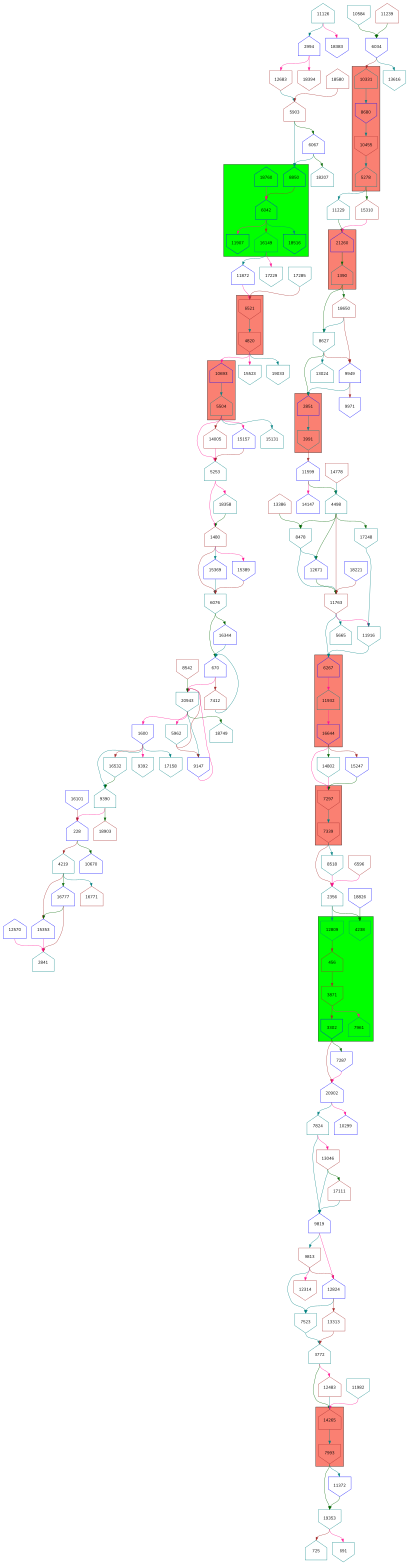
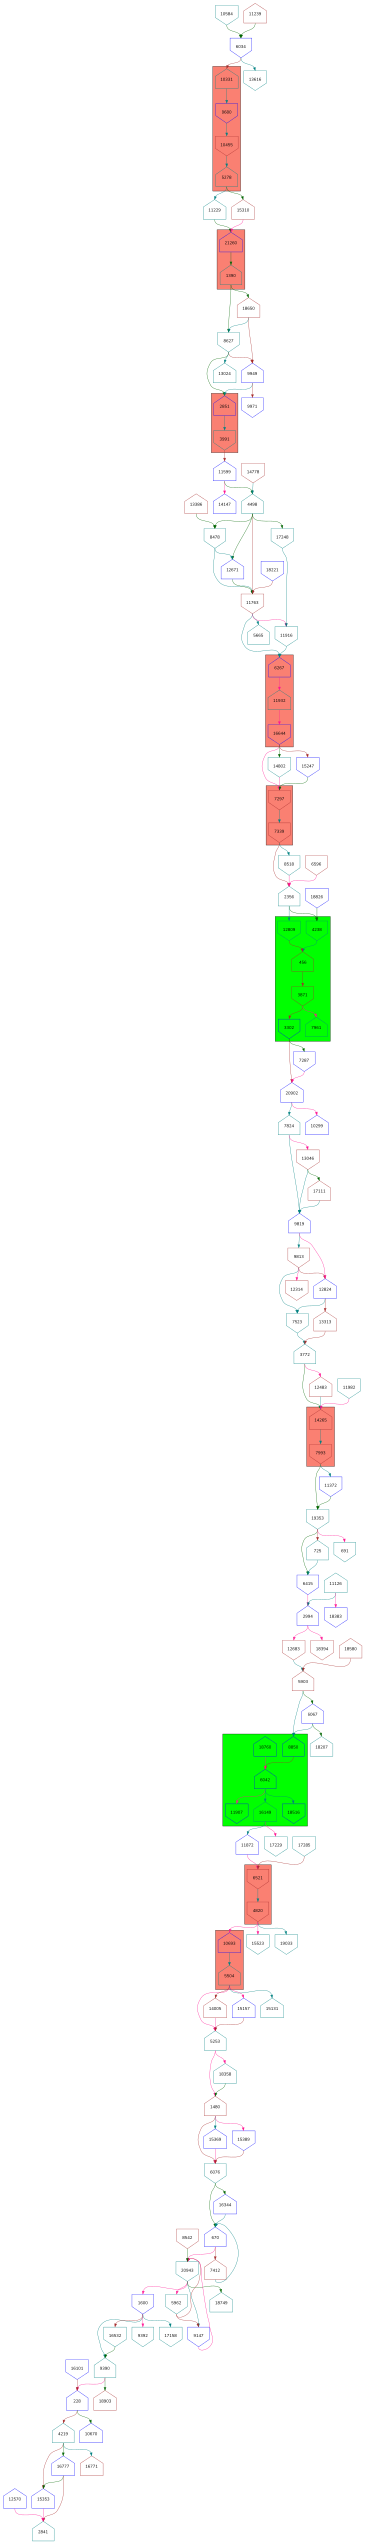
(266, 225) -> (265, 1795)
(215, 585) -> (215, 2155)
none -> (311, 946)
none -> (308, 1584)
